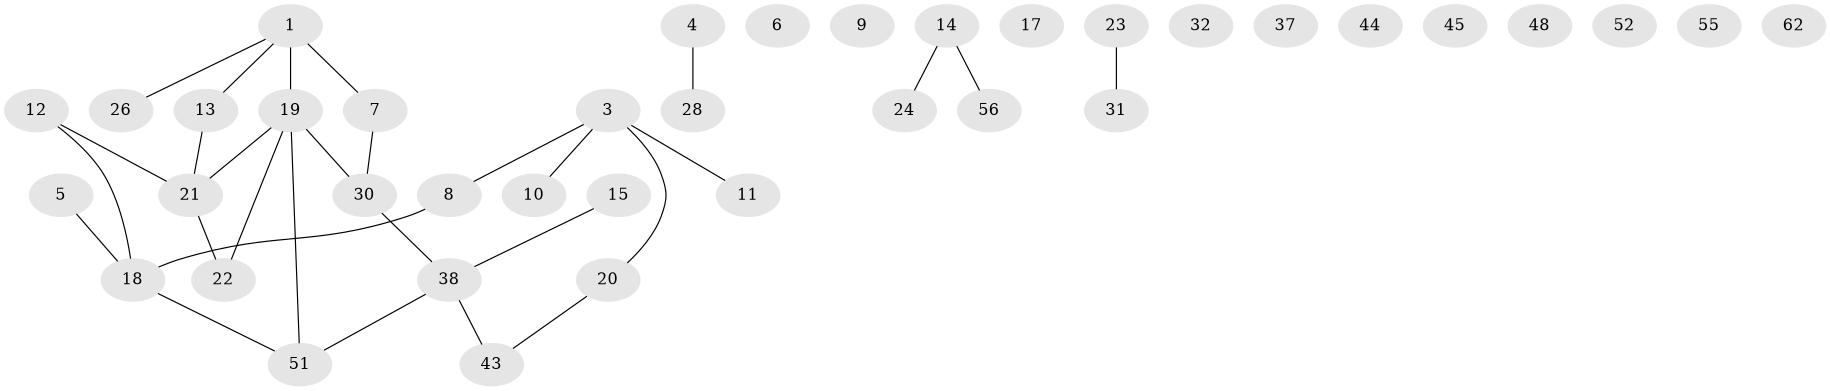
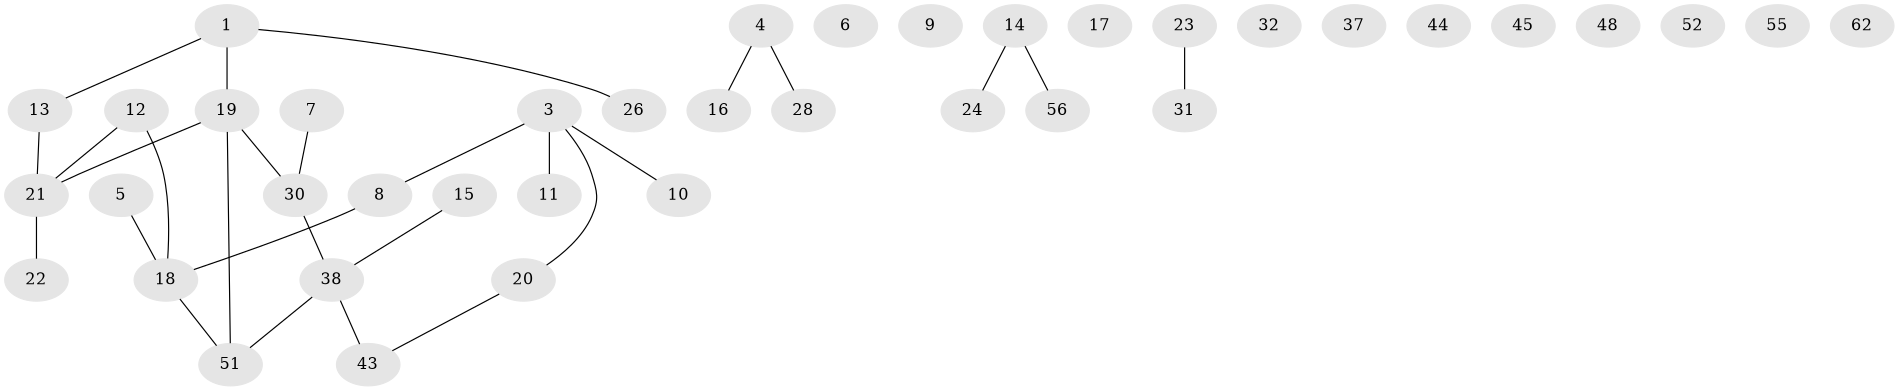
(333, 68) -> none
none -> (719, 111)
(257, 195) -> none
